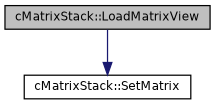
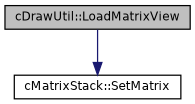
(108, 17) -> (98, 17)
